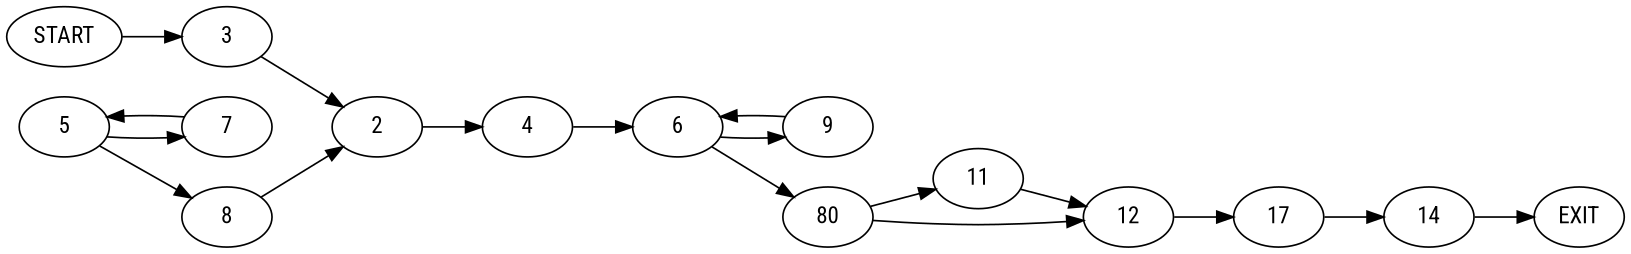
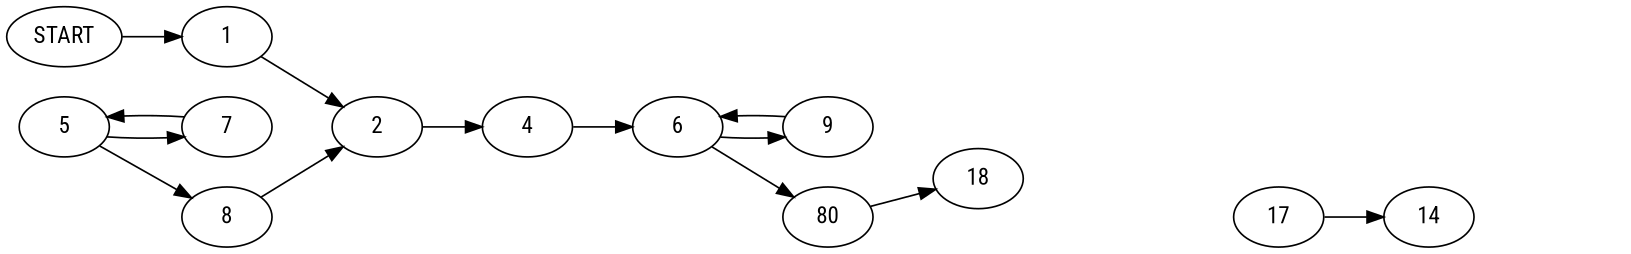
(227, 37) -> (227, 37)
(978, 179) -> (978, 179)
(1128, 217) -> none
(1579, 217) -> none
